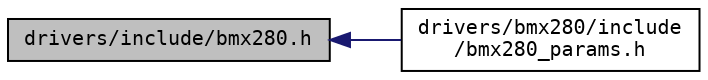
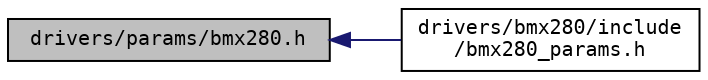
(169, 40) -> (169, 40)
